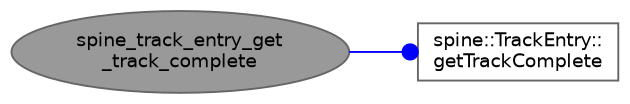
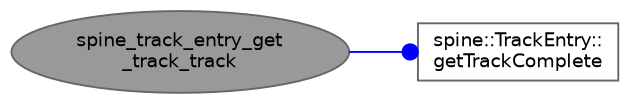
(180, 52) -> (180, 52)
